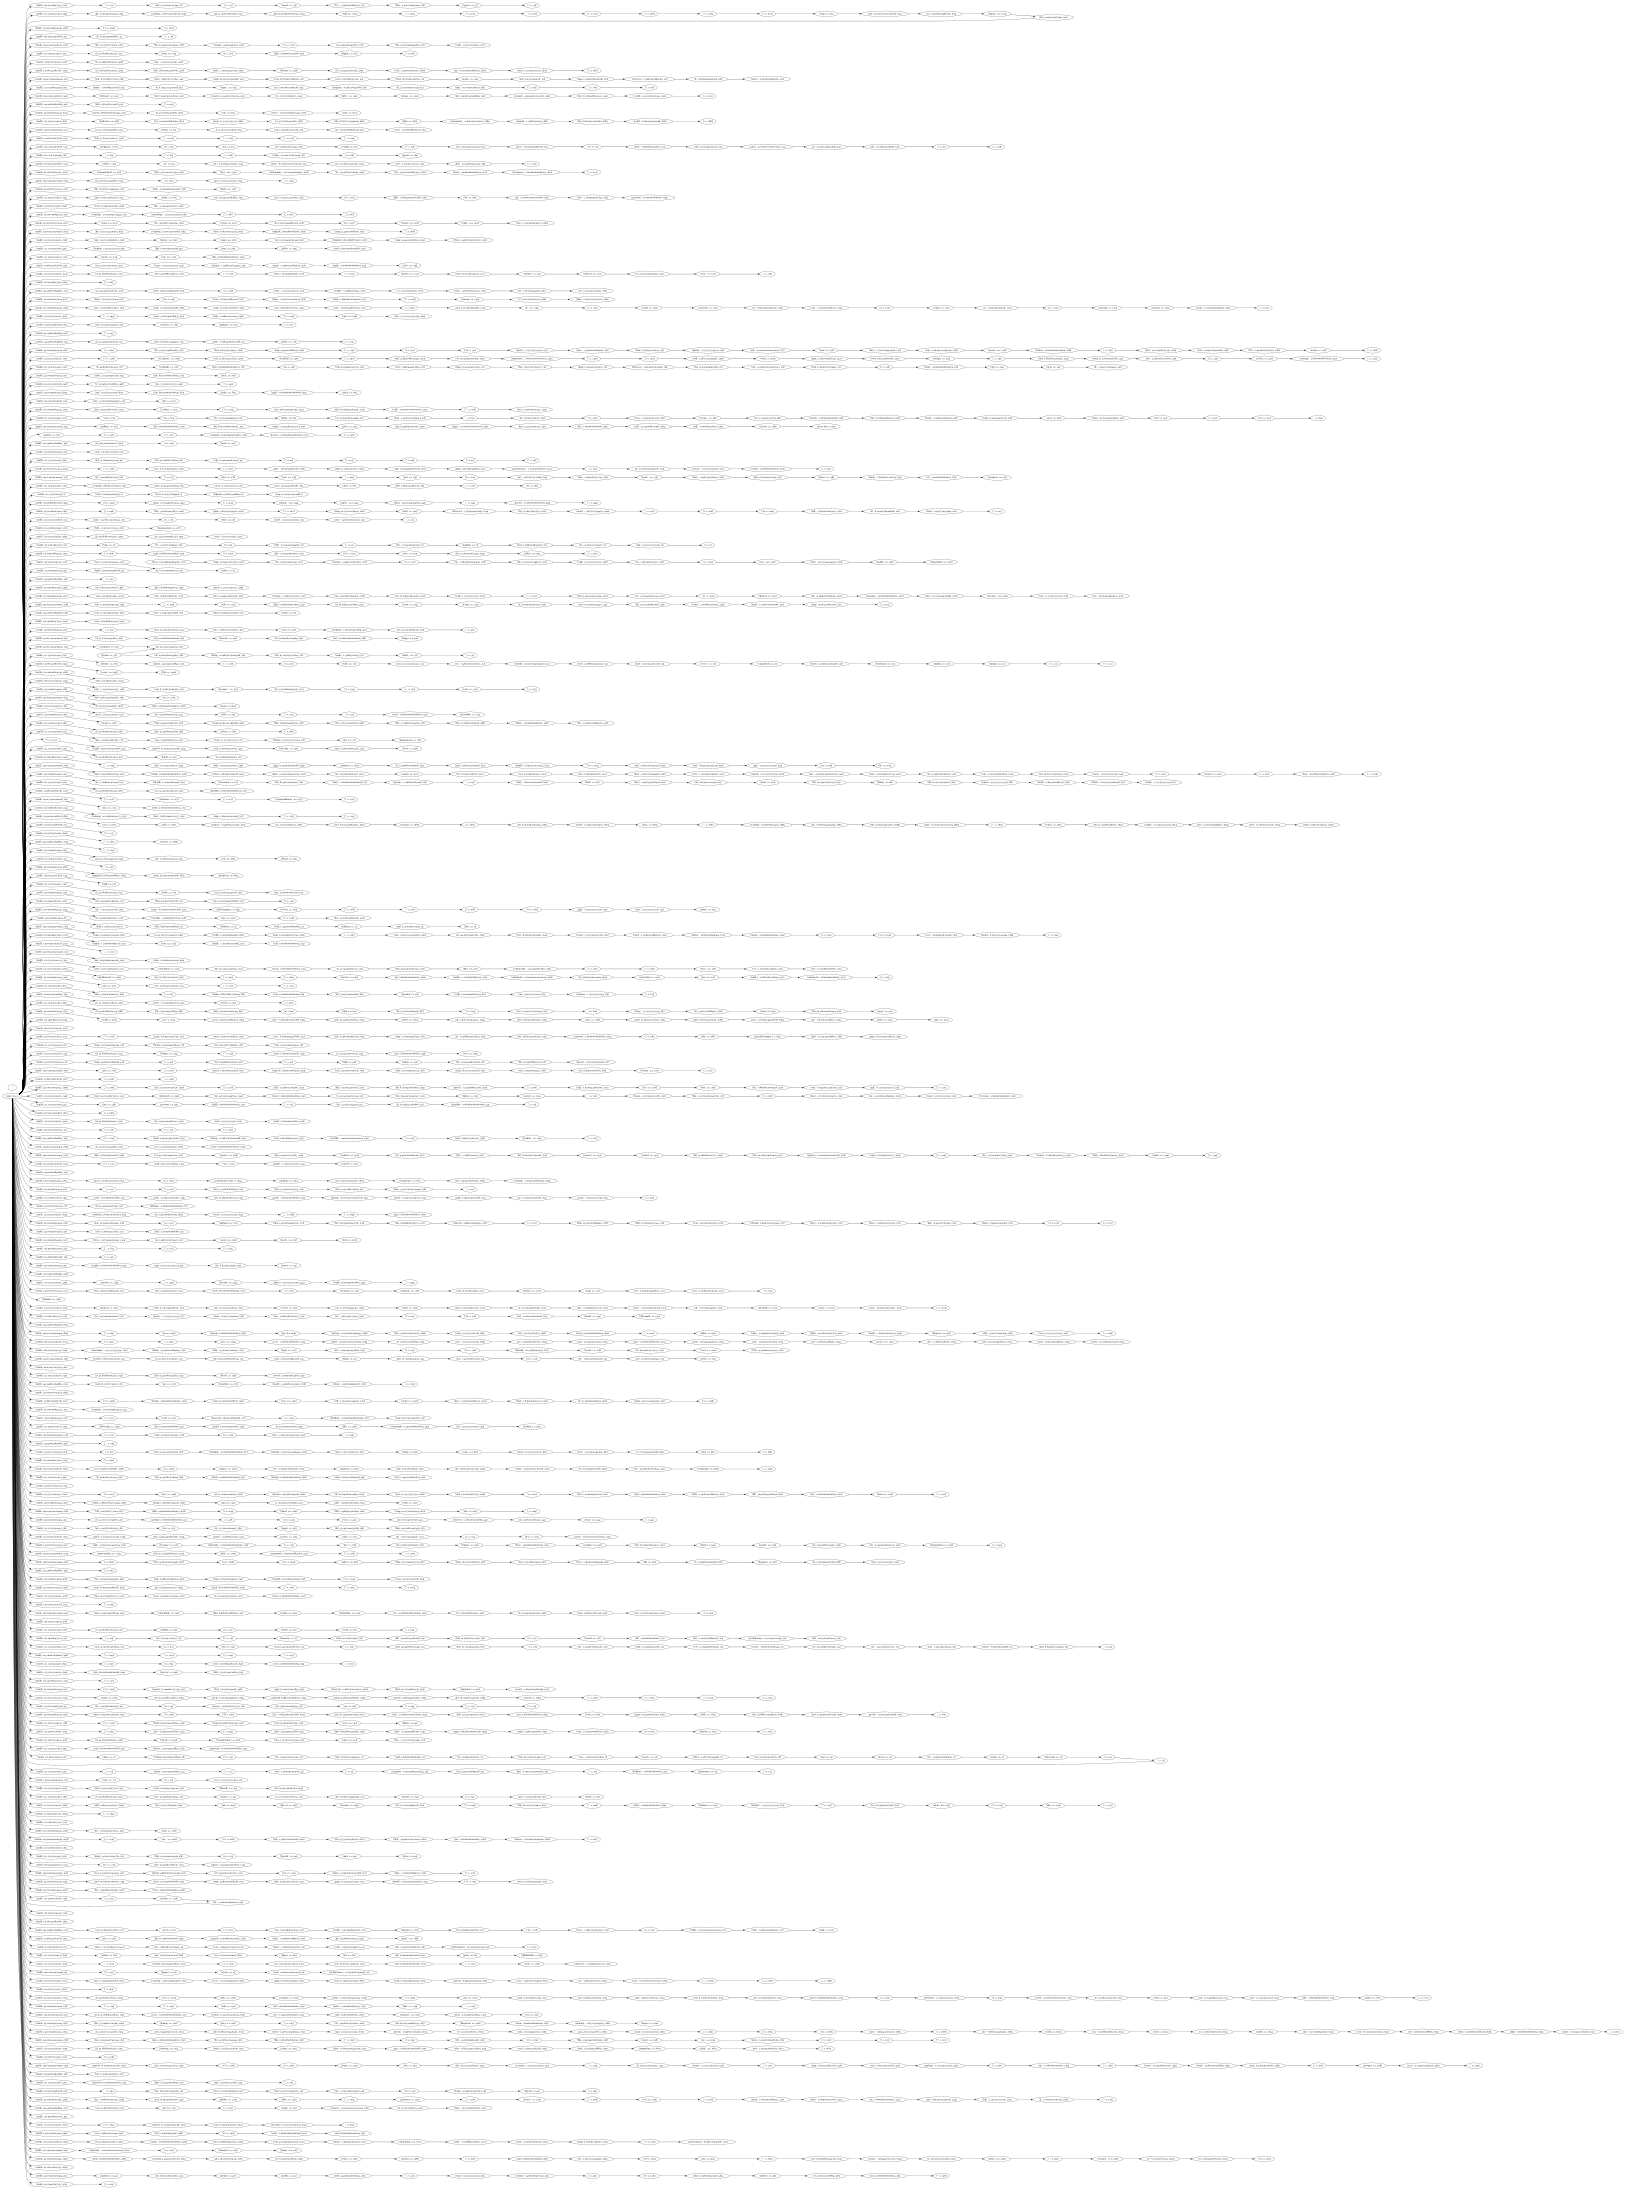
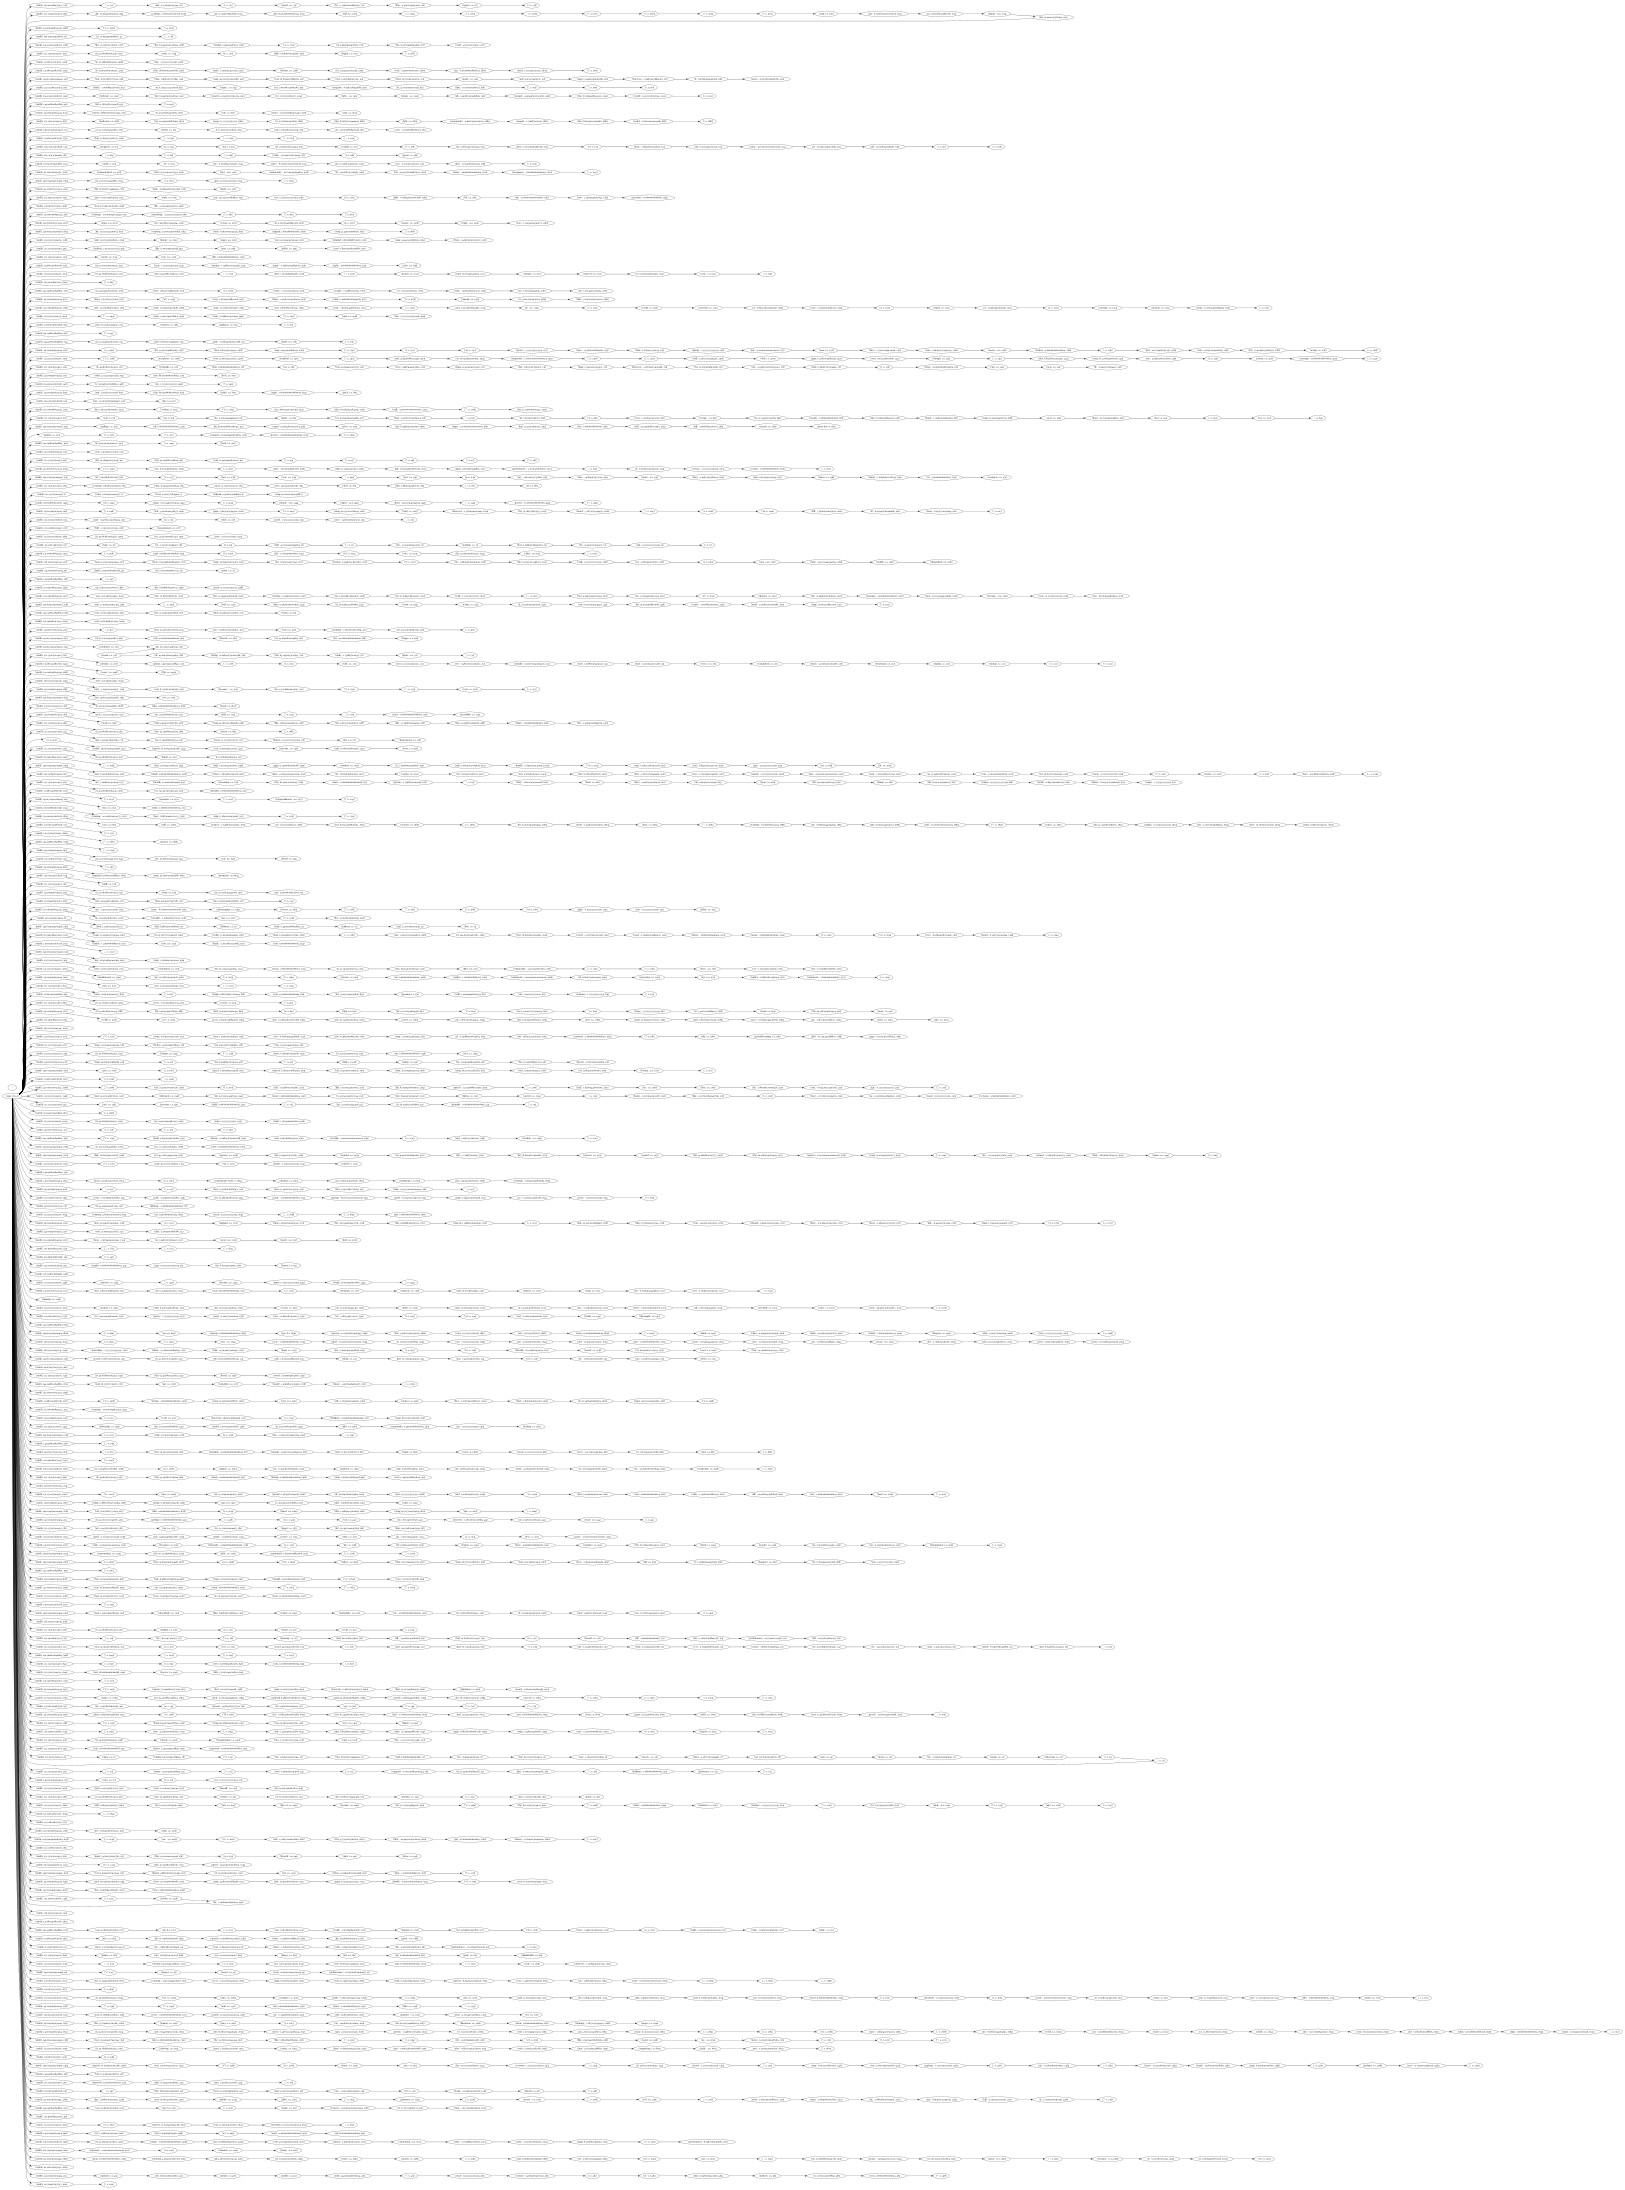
(138, 566) -> (137, 562)
